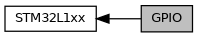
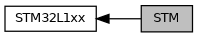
(167, 19) -> (167, 19)
